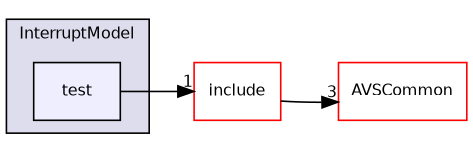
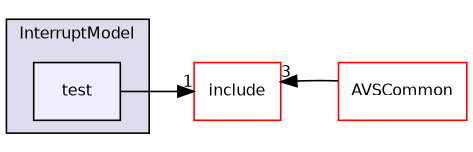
(301, 102) -> (318, 81)
